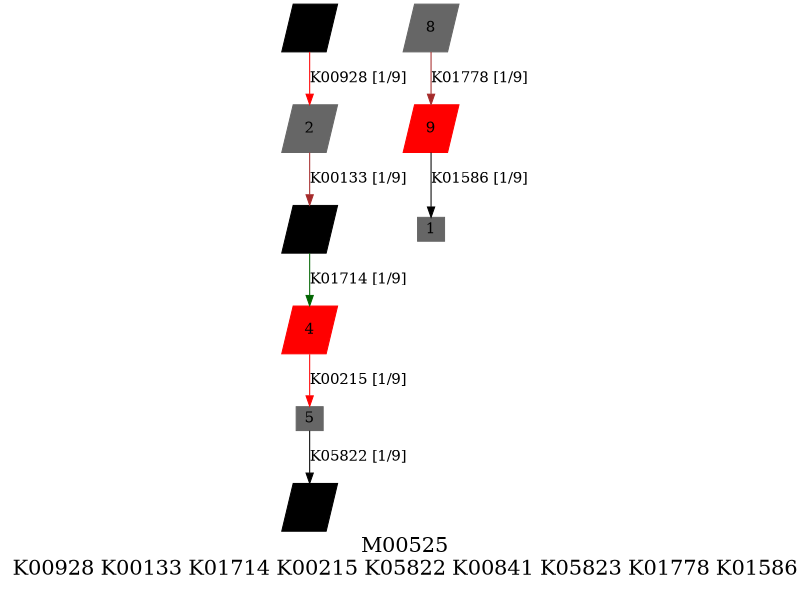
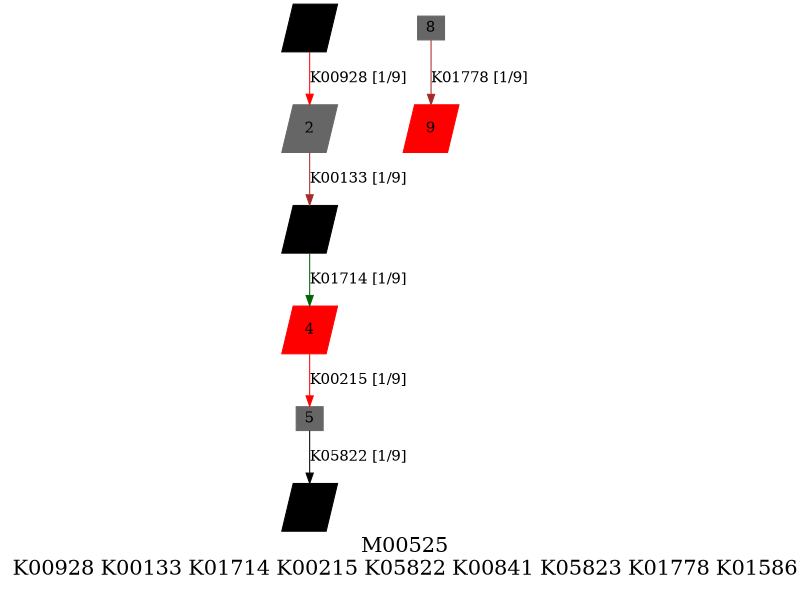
(431, 28) -> (431, 28)
(431, 229) -> none
